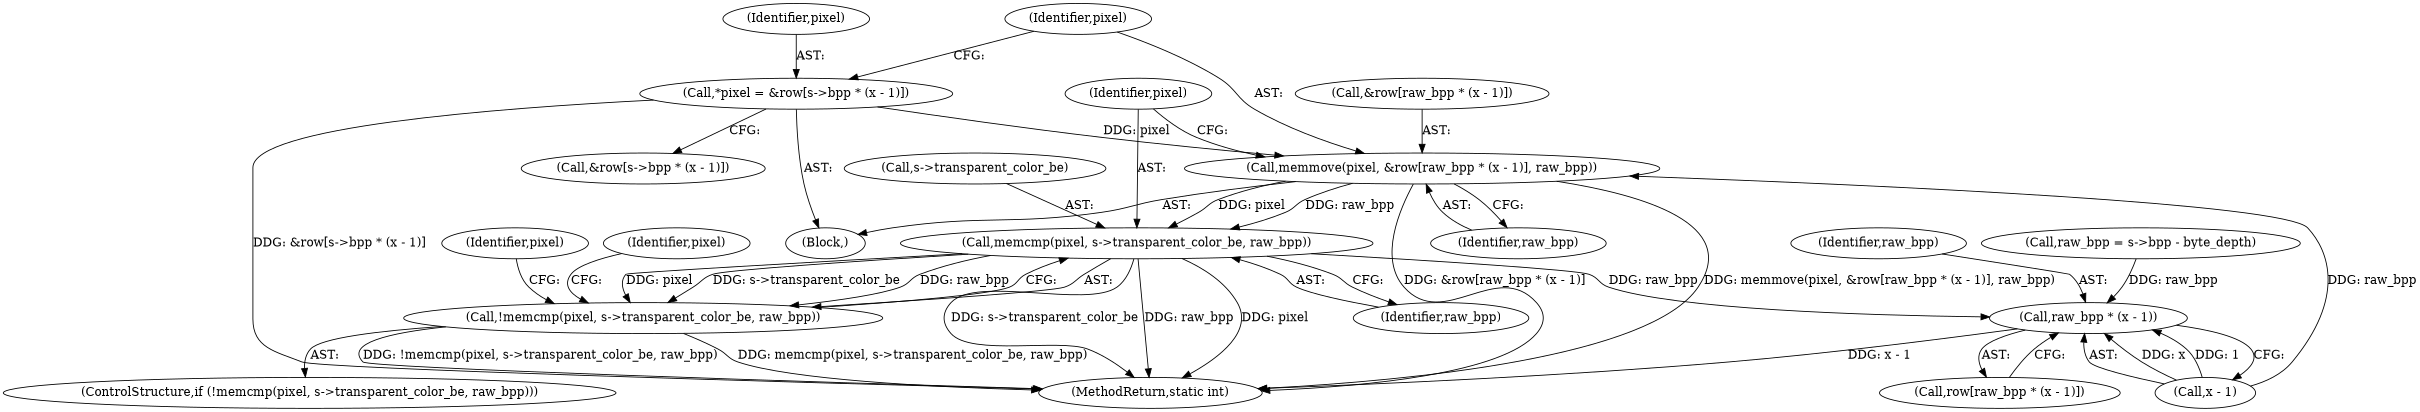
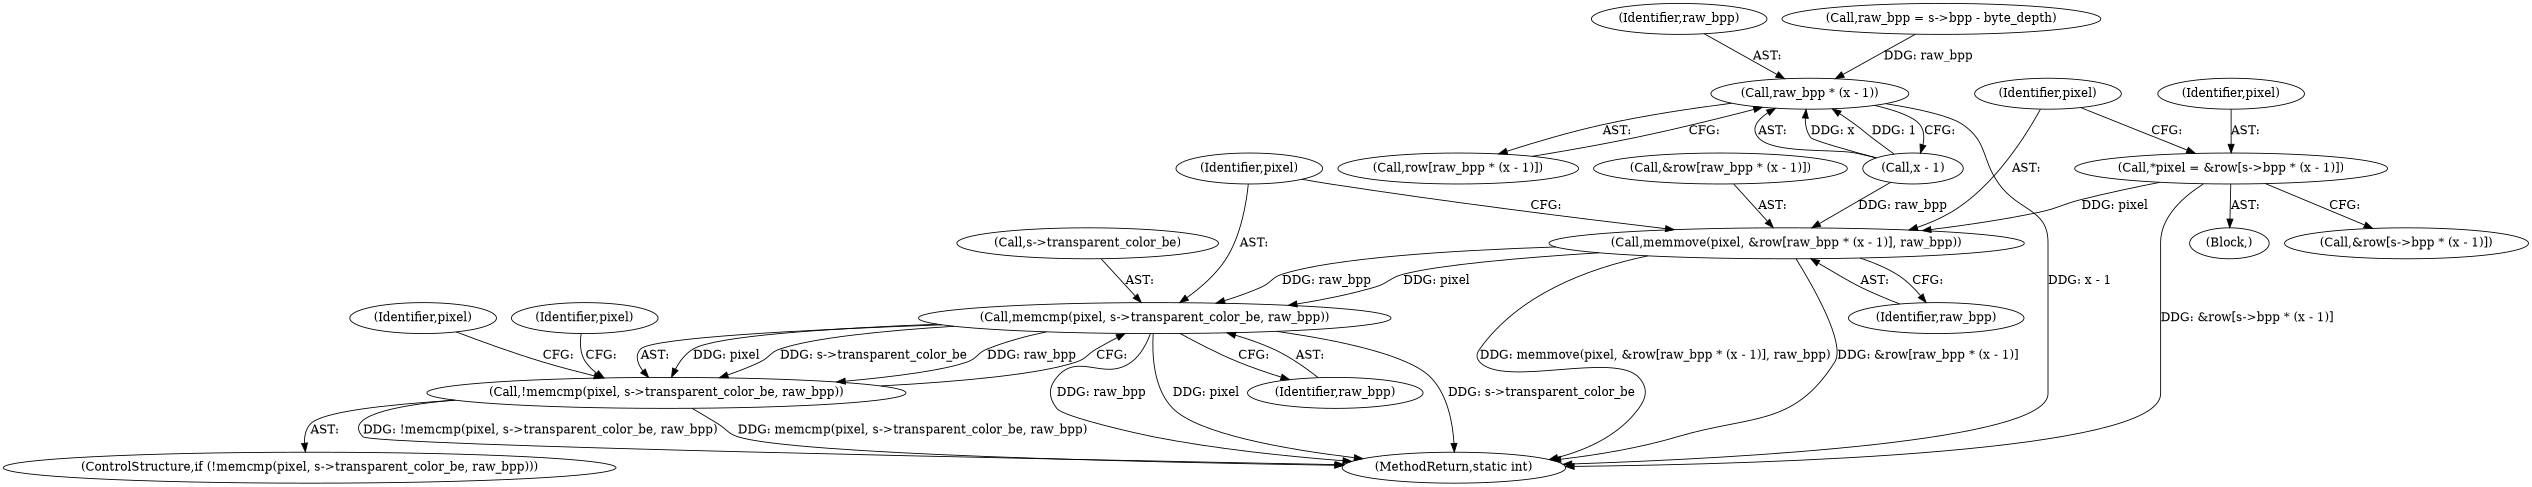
(1093, 213) -> none
(1644, 295) -> none
